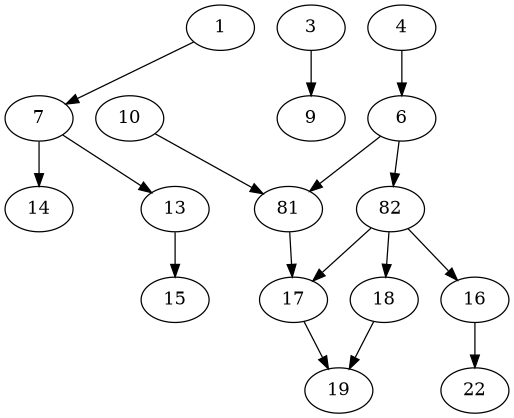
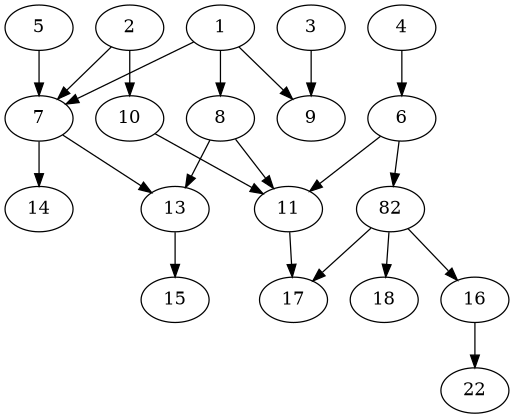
none -> (39, 28)
none -> (130, 28)
none -> (261, 69)
none -> (220, 118)
(288, 209) -> (288, 209)
(339, 391) -> none
